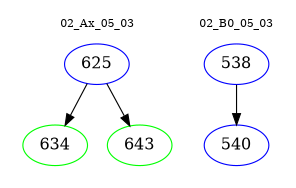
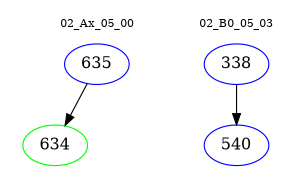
(97, 24) -> (97, 24)
(97, 64) -> (97, 64)
(237, 64) -> (237, 64)
(140, 145) -> none
